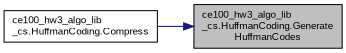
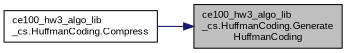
(268, 26) -> (268, 26)
